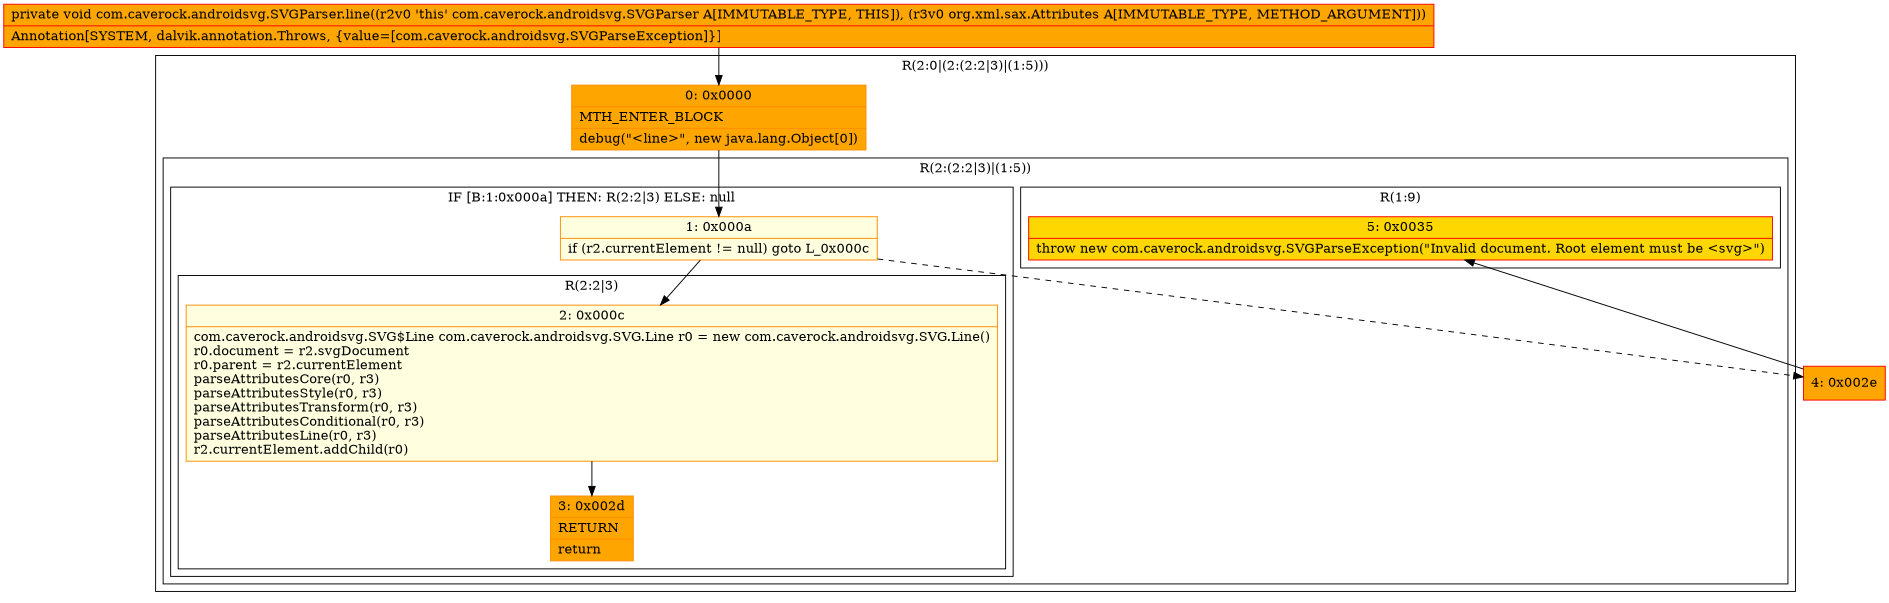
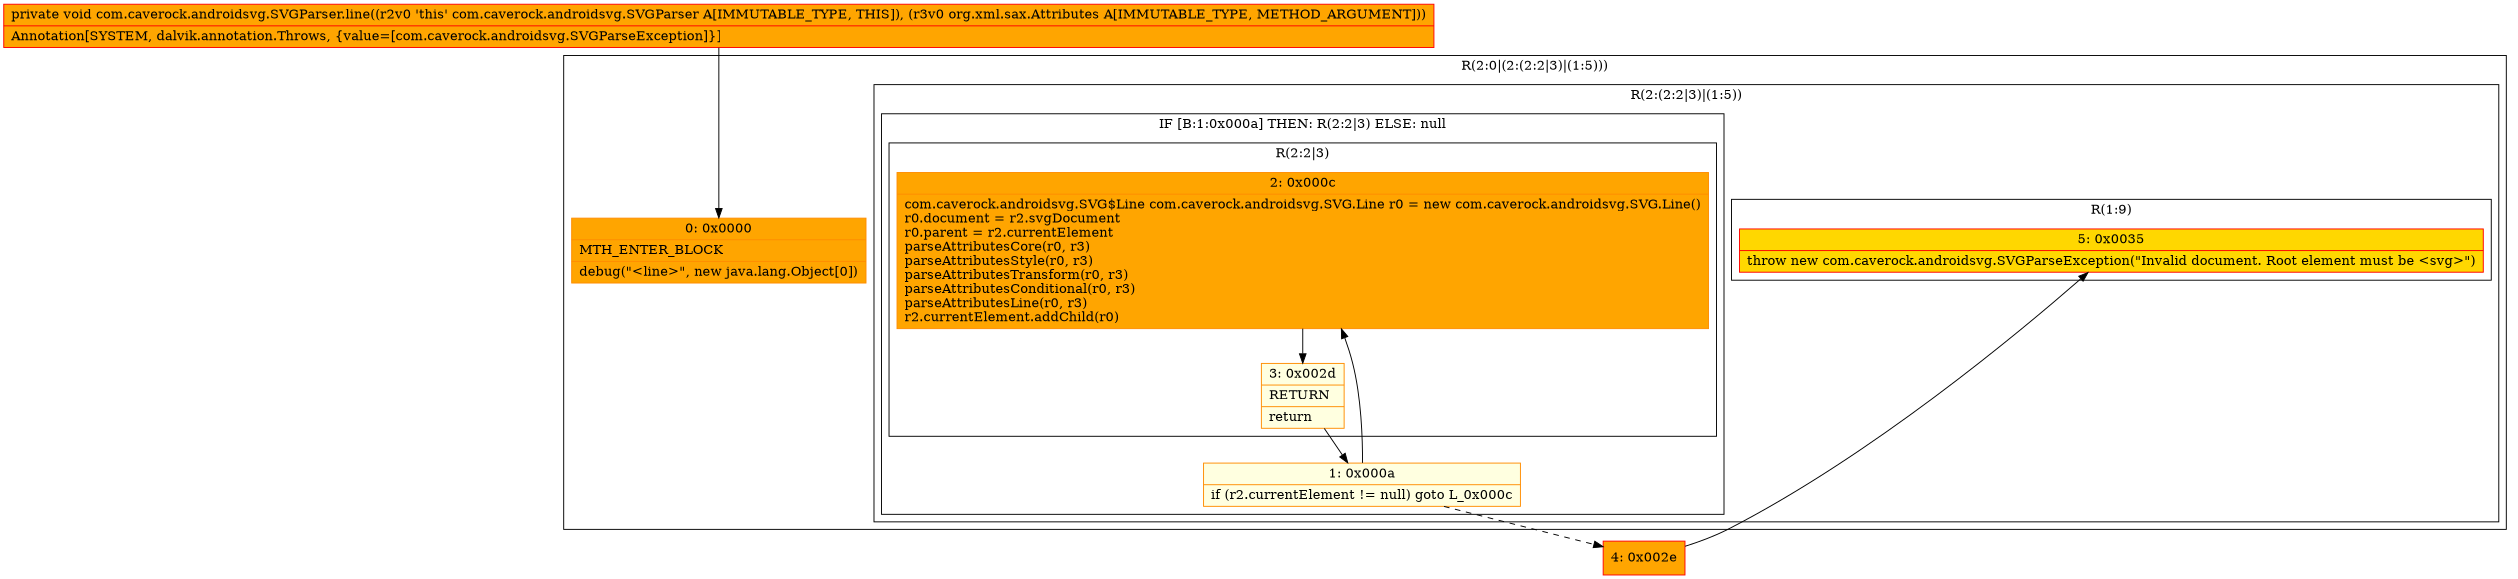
(719, 179) -> (1334, 442)
(592, 383) -> (1303, 251)
(592, 528) -> (1303, 396)
